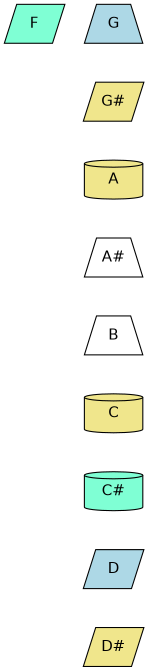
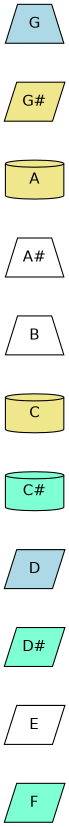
(114, 647) -> (35, 647)
none -> (35, 725)
